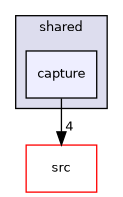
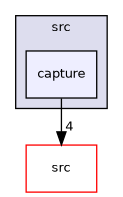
(61, 28) -> (61, 28)
